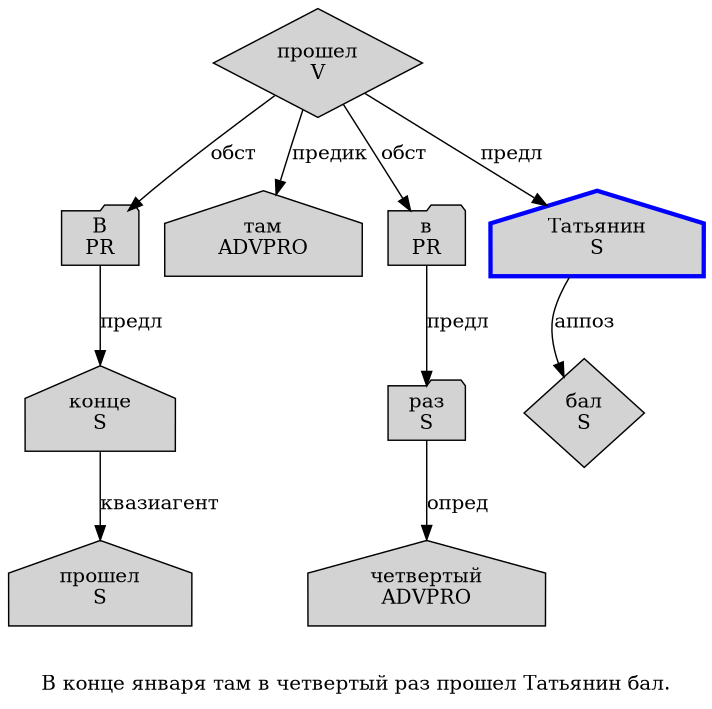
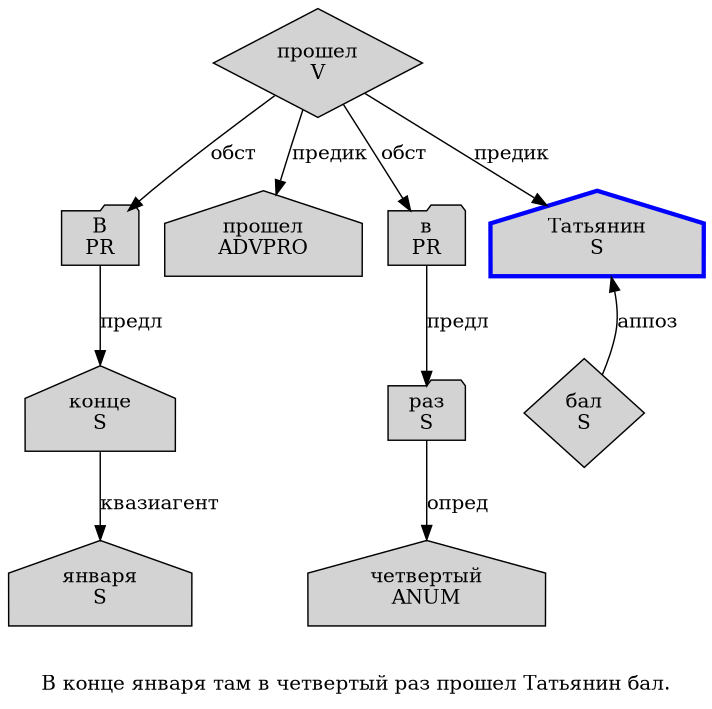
(512, 154) -> (512, 154)
(263, 238) -> (263, 238)
(553, 319) -> (615, 334)
(100, 588) -> (100, 588)
(427, 588) -> (427, 588)
